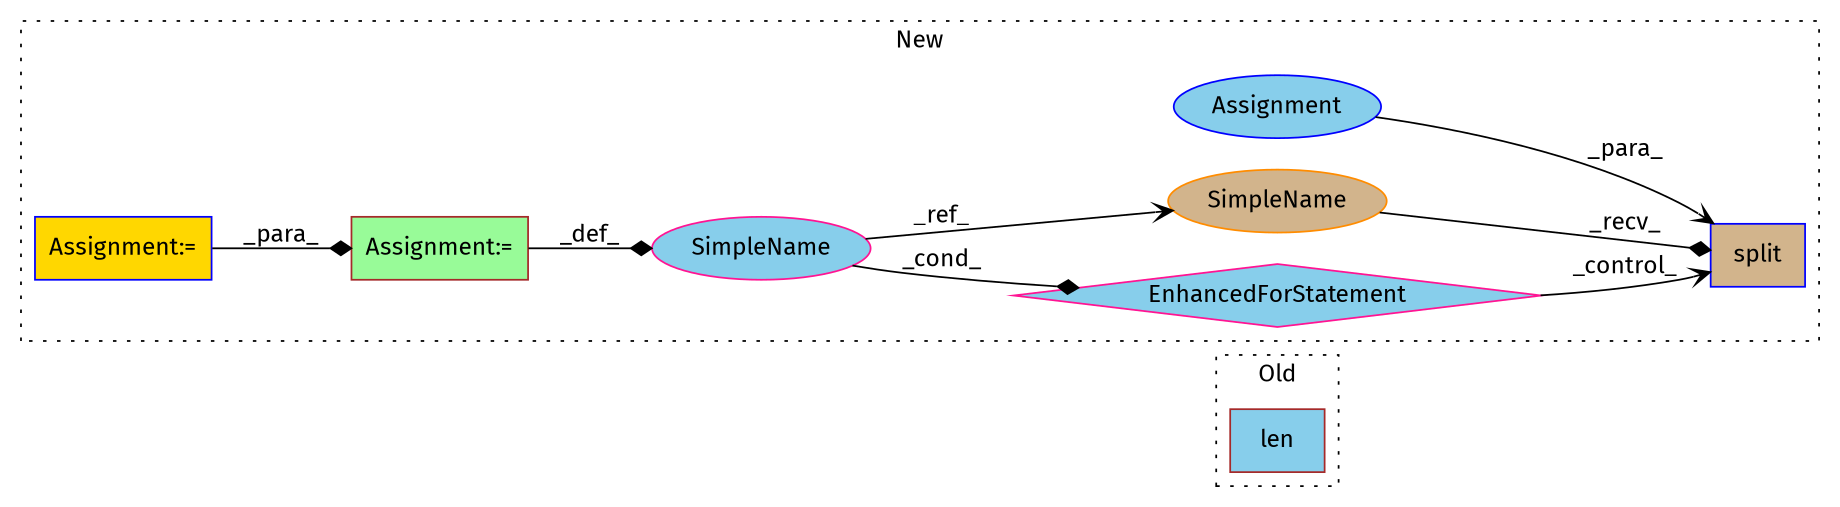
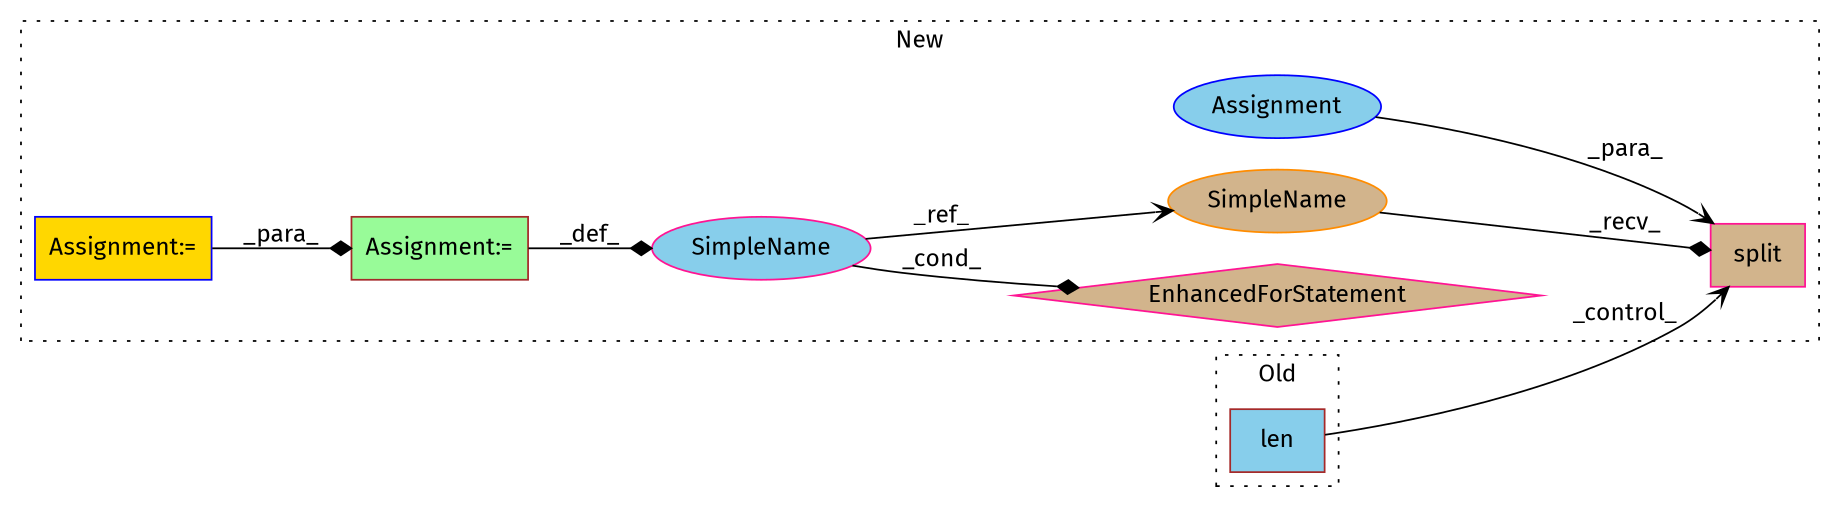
(1758, 255) -> (1758, 255)
(1617, 289) -> (1529, 389)
(1277, 296) -> (1277, 296)
